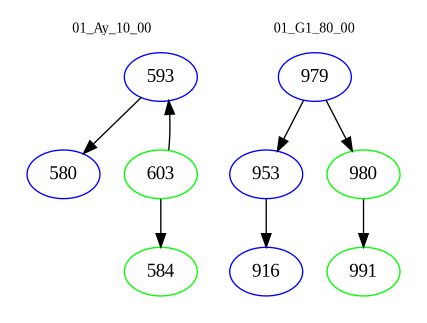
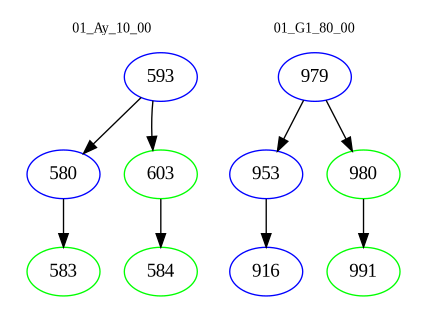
(170, 132) -> (152, 119)
none -> (64, 272)
